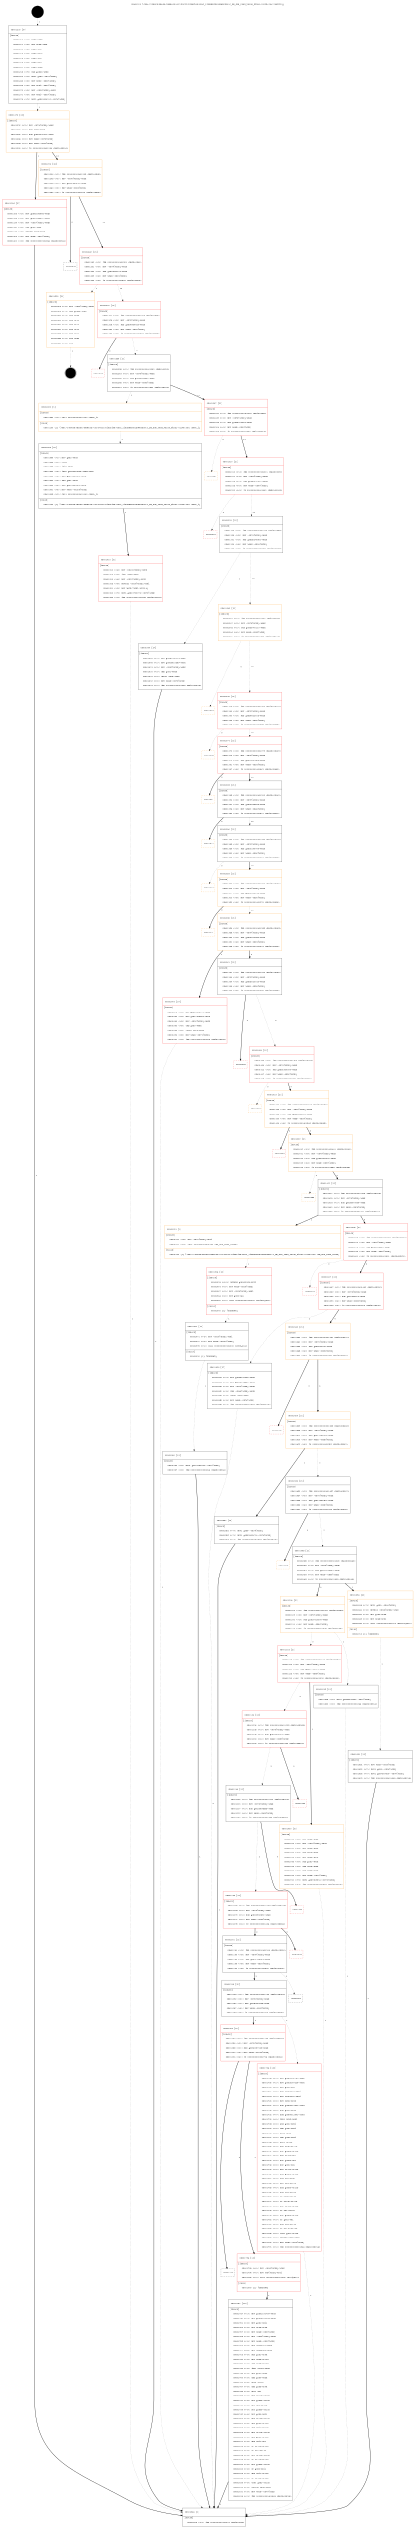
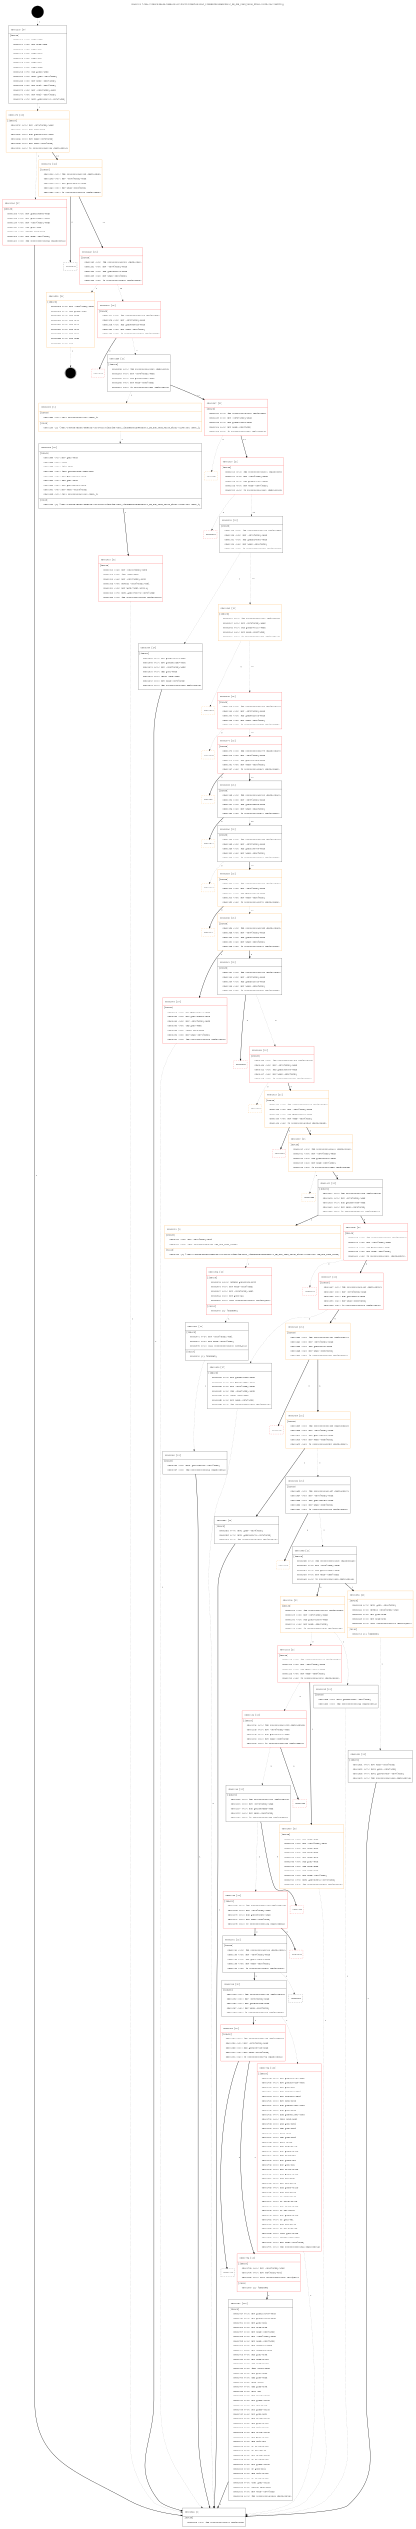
(36, 175) -> (36, 175)
